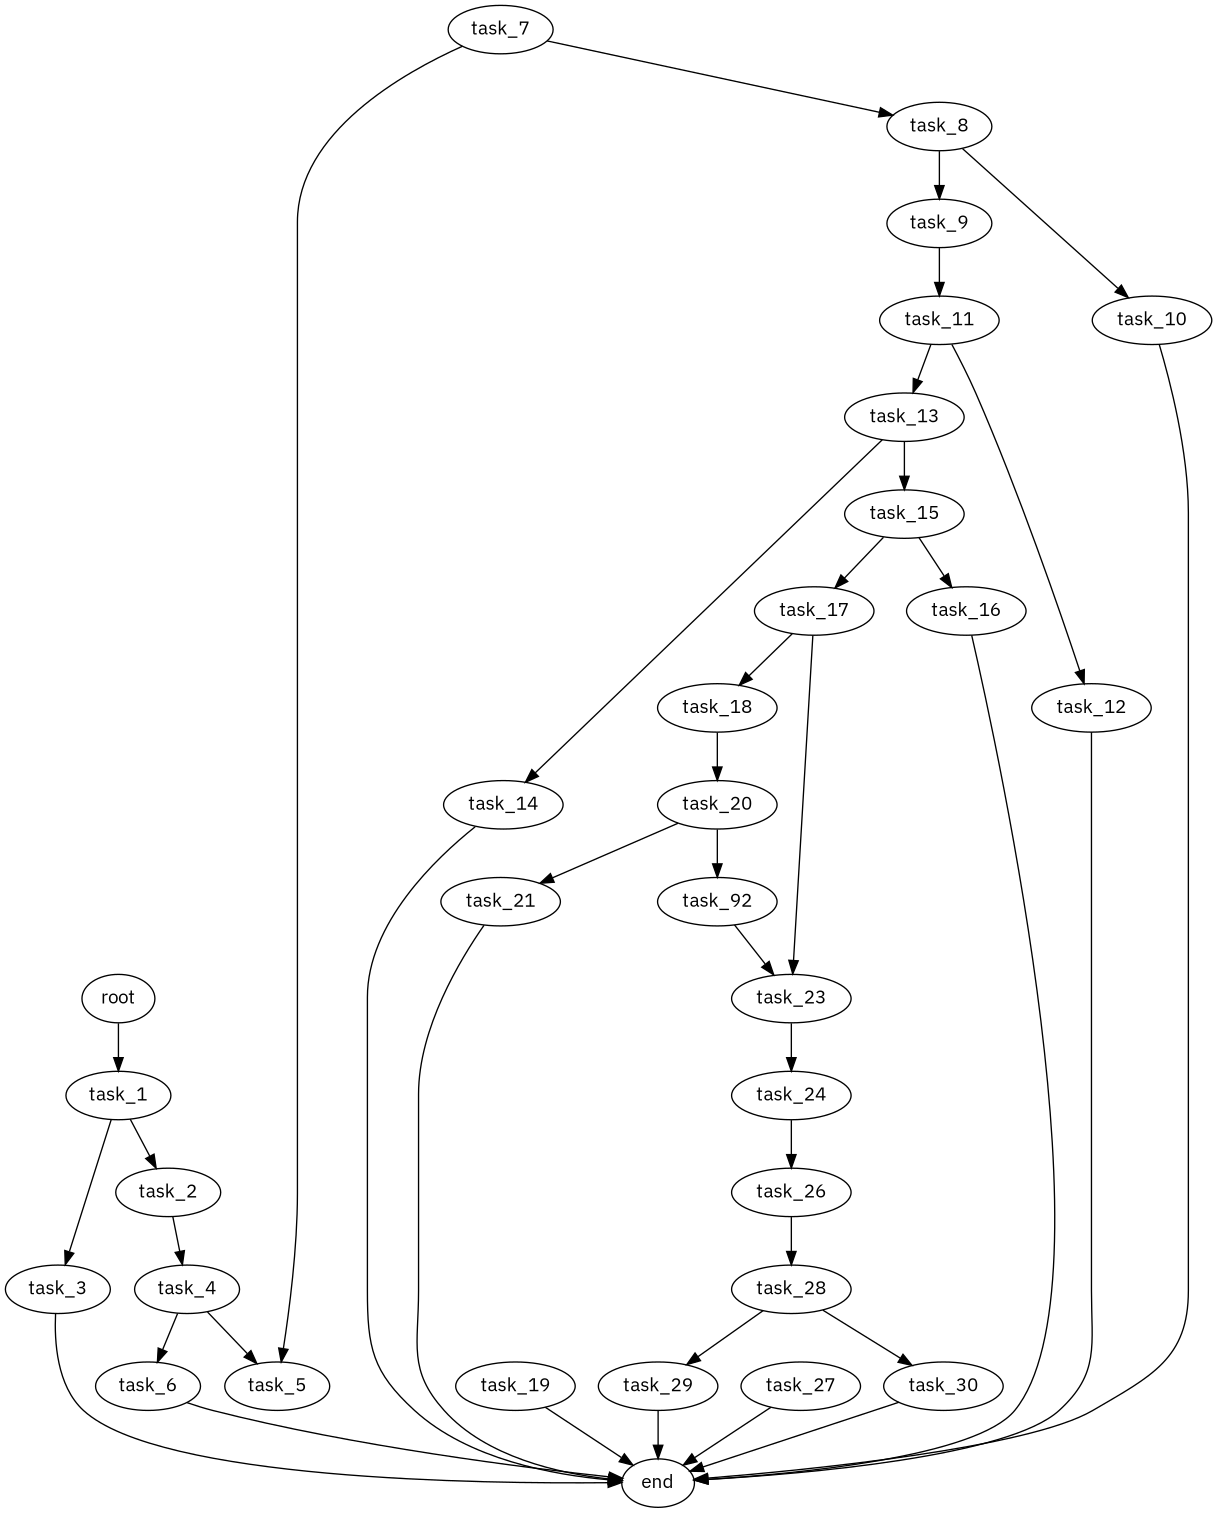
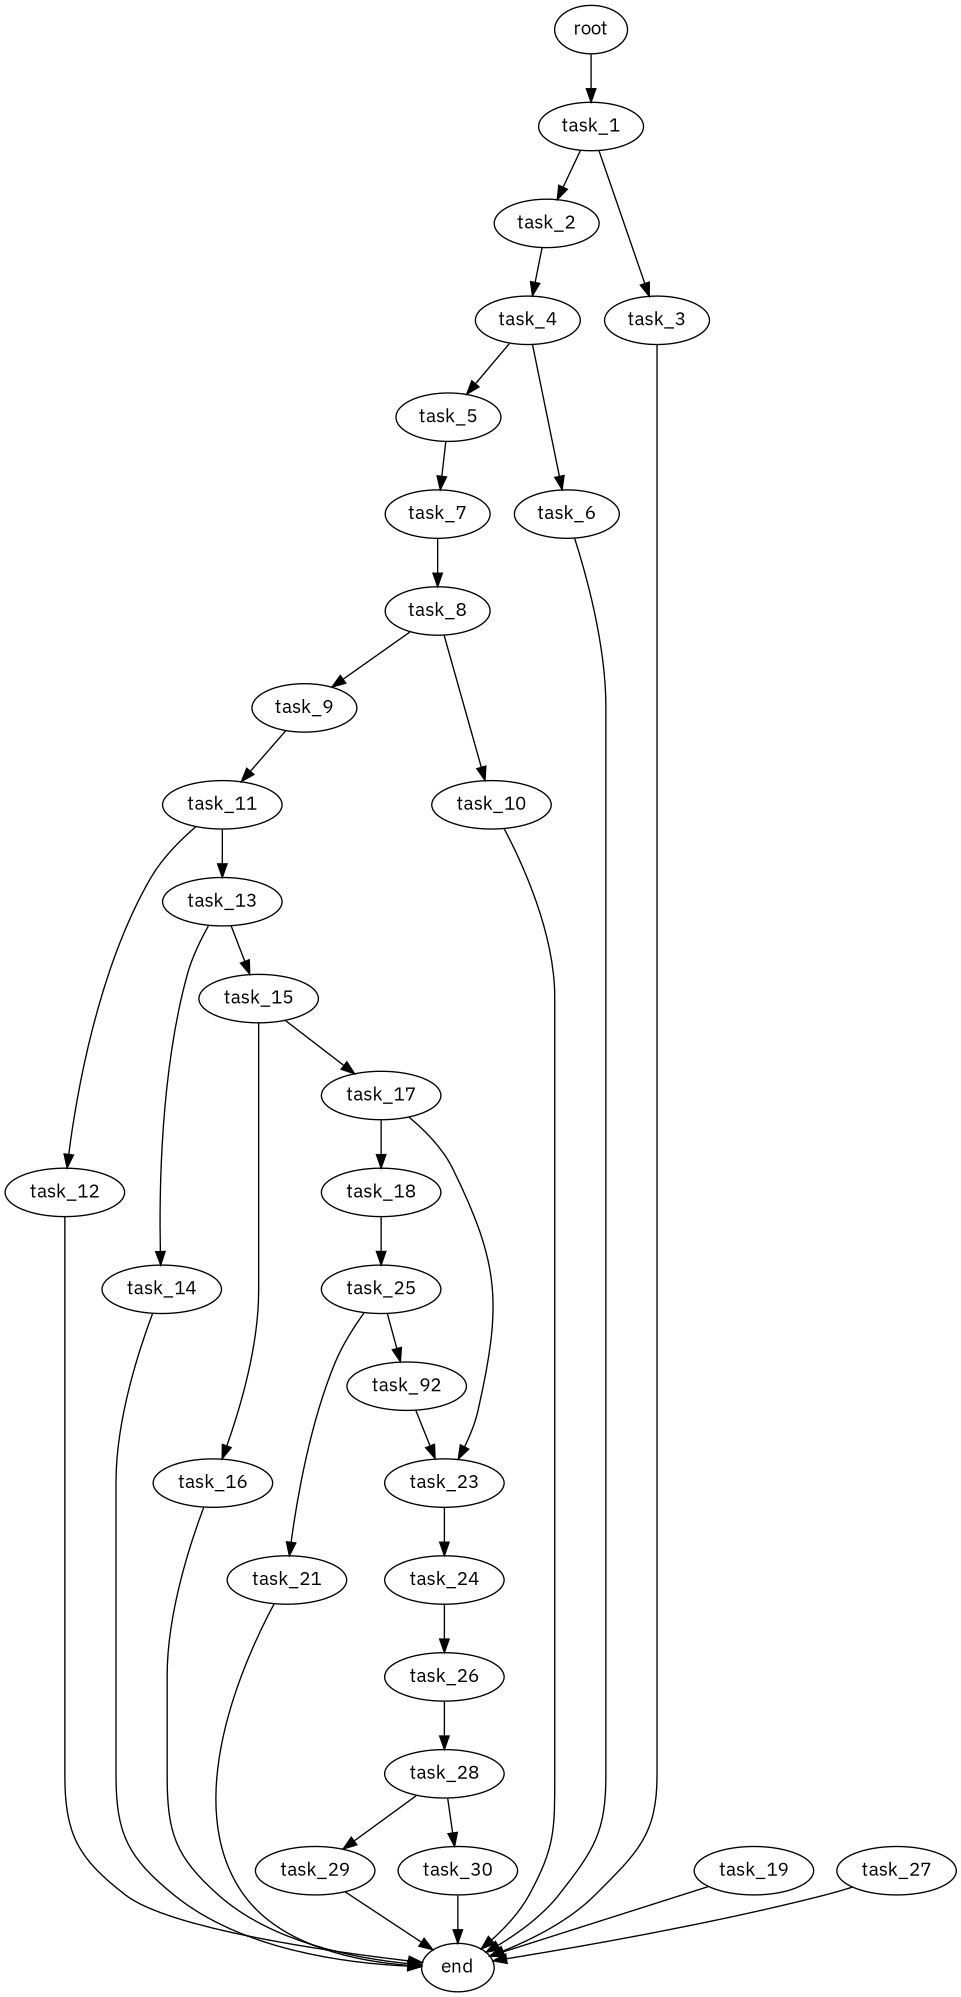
(297, 659) -> (444, 459)
(717, 805) -> (381, 1289)
